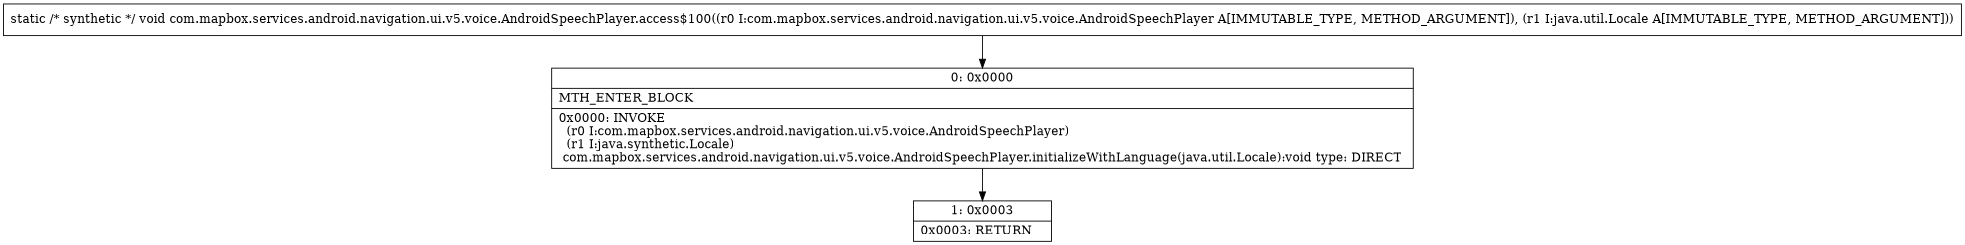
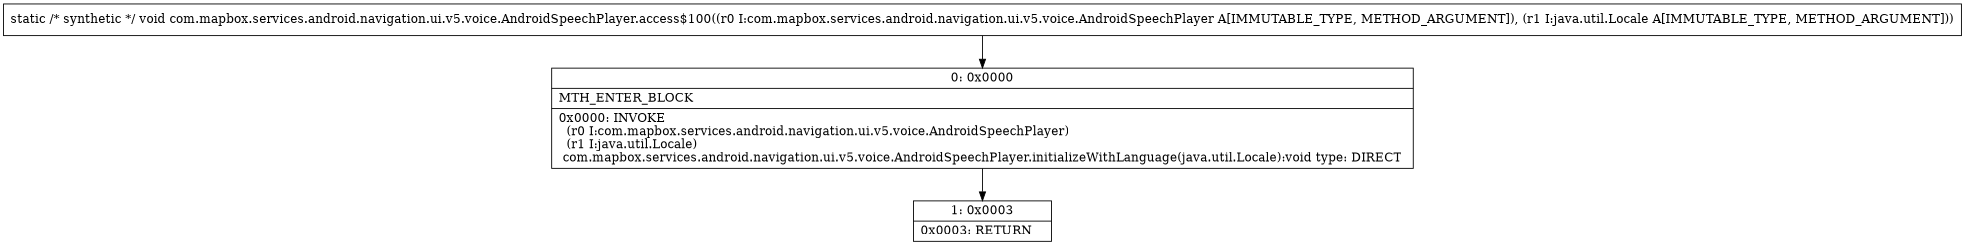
(647, 145) -> (628, 145)
